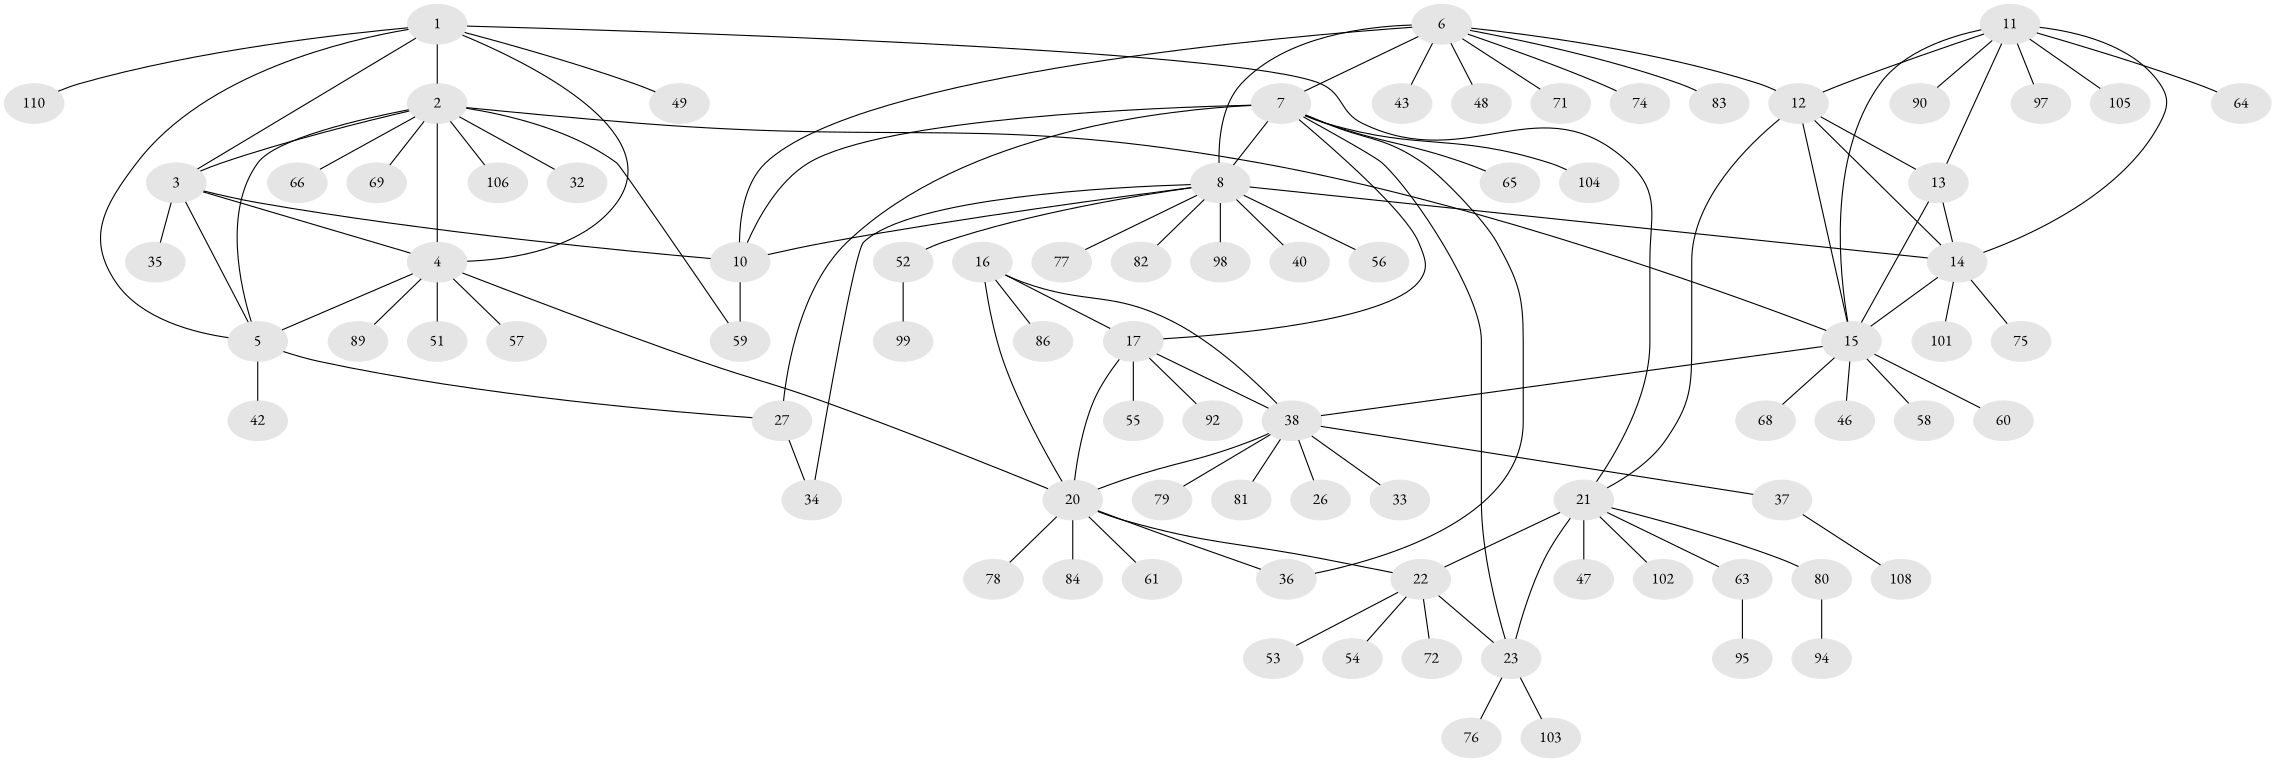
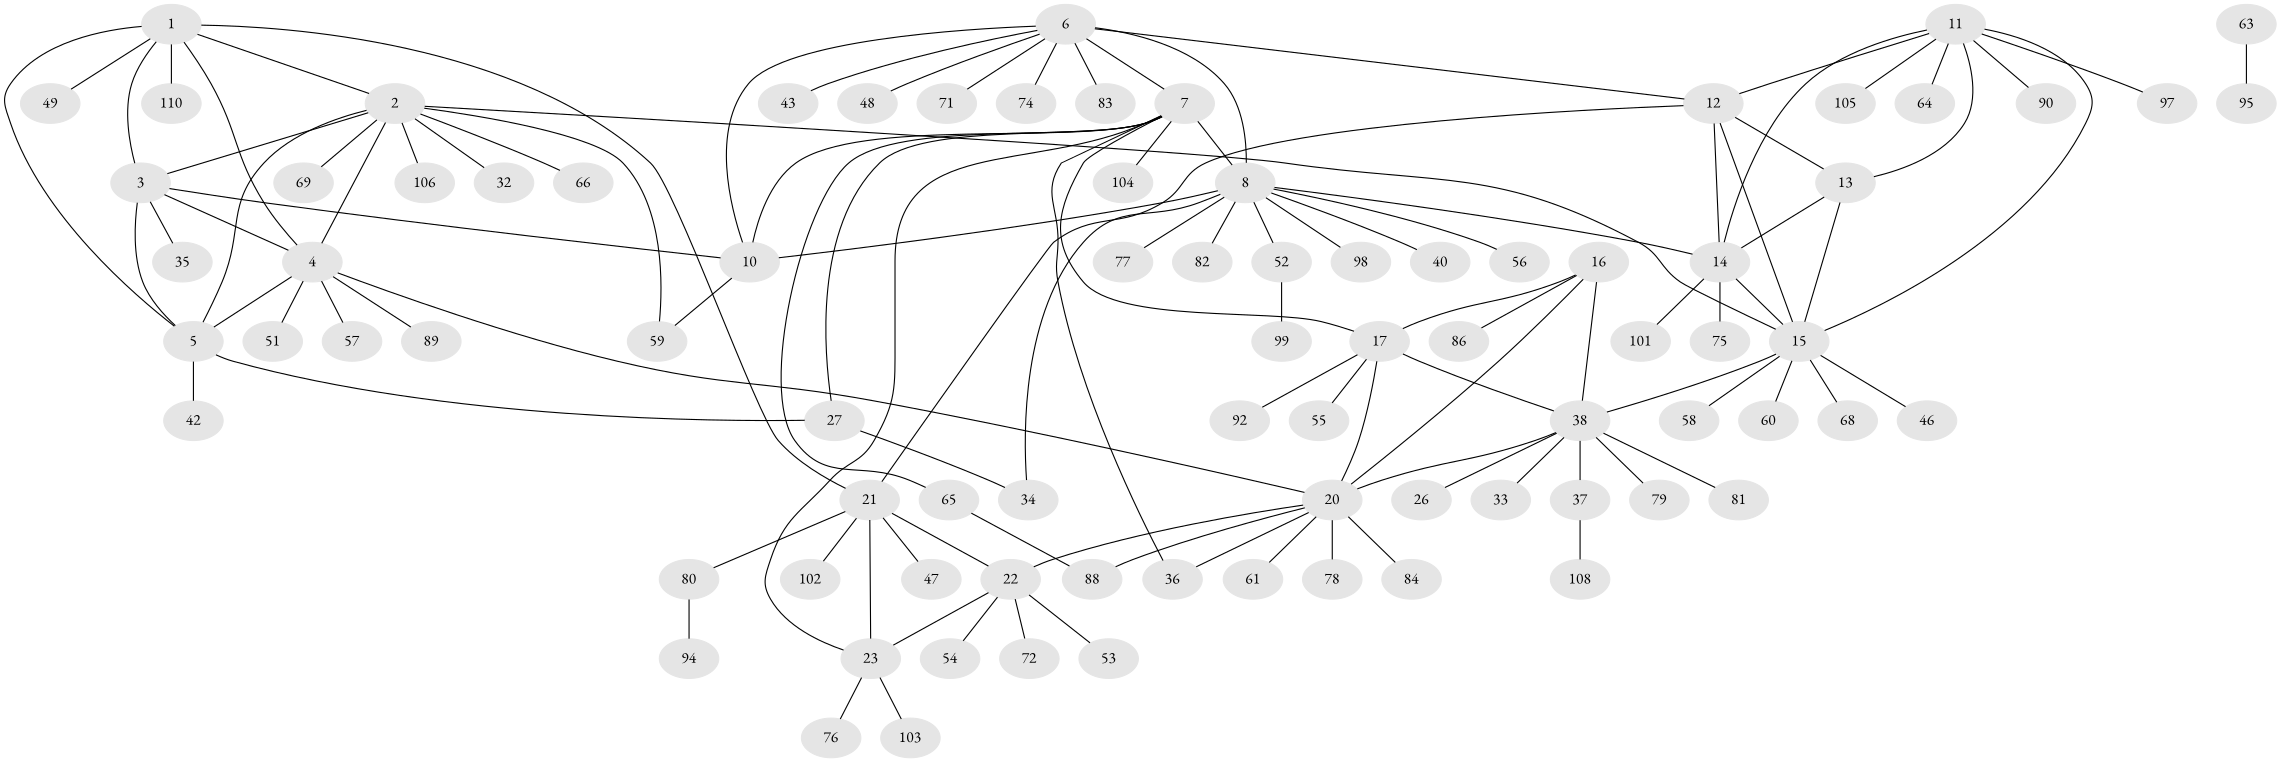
(1663, 540) -> none
none -> (1092, 579)
